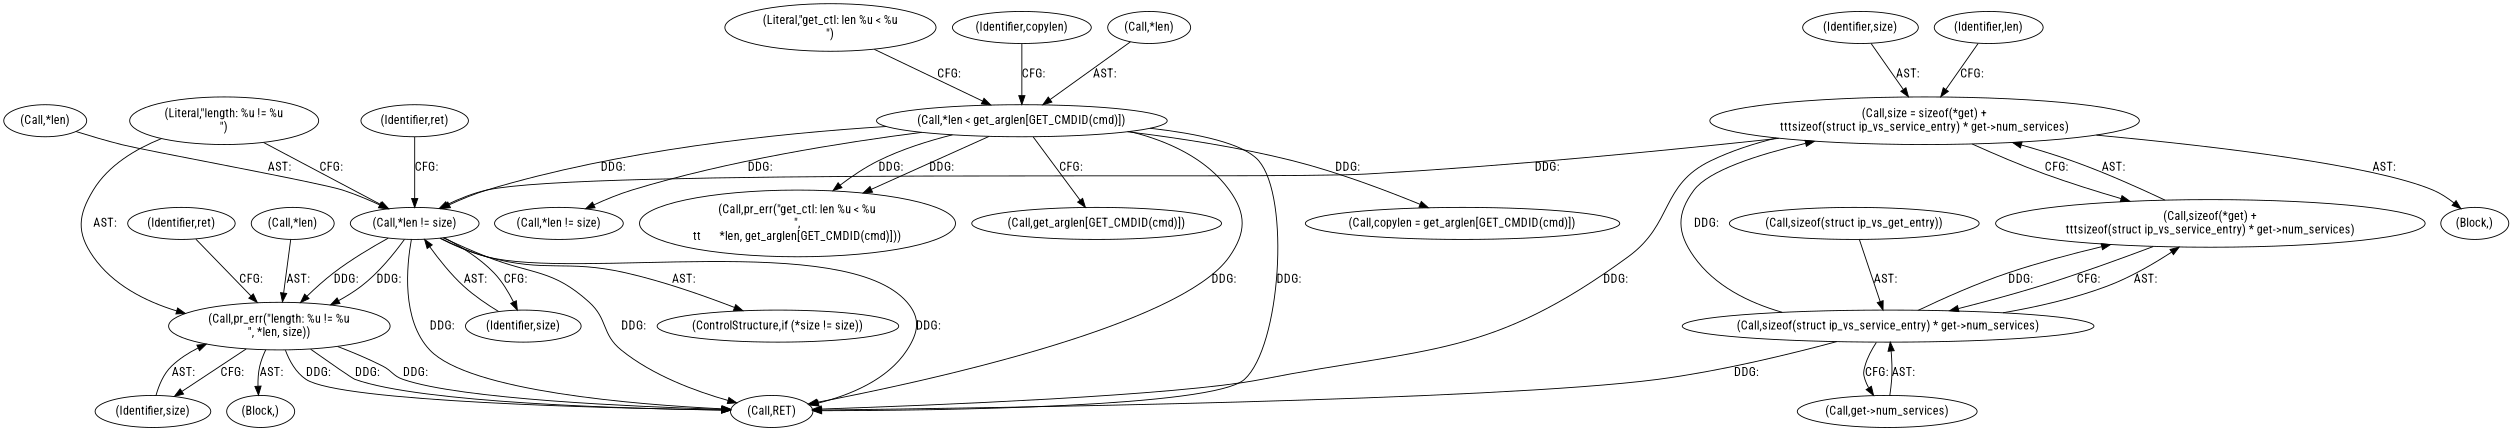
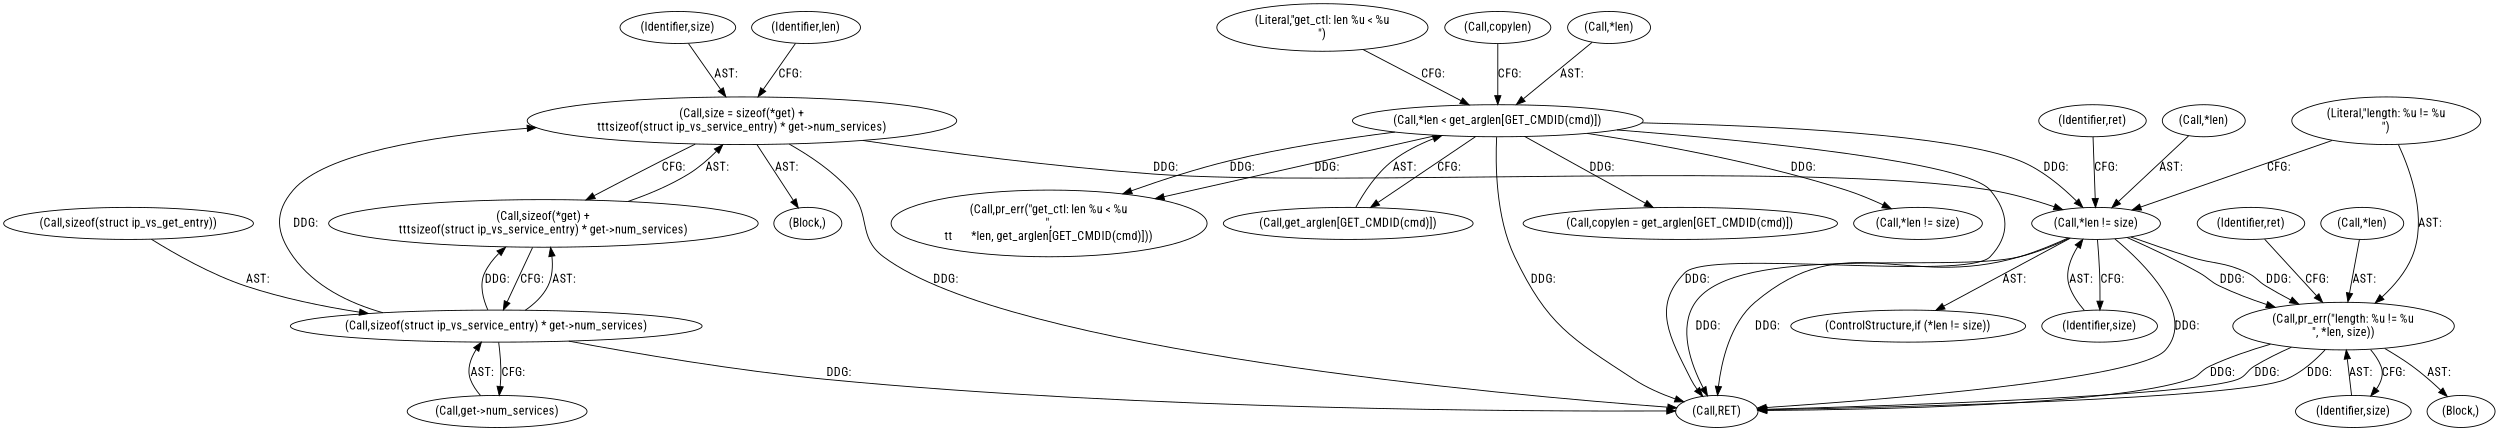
(1022, 27) -> (1498, 27)
none -> (1387, 165)
(778, 326) -> (1908, 326)
